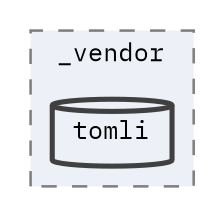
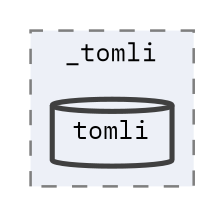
(112, 55) -> (112, 55)
